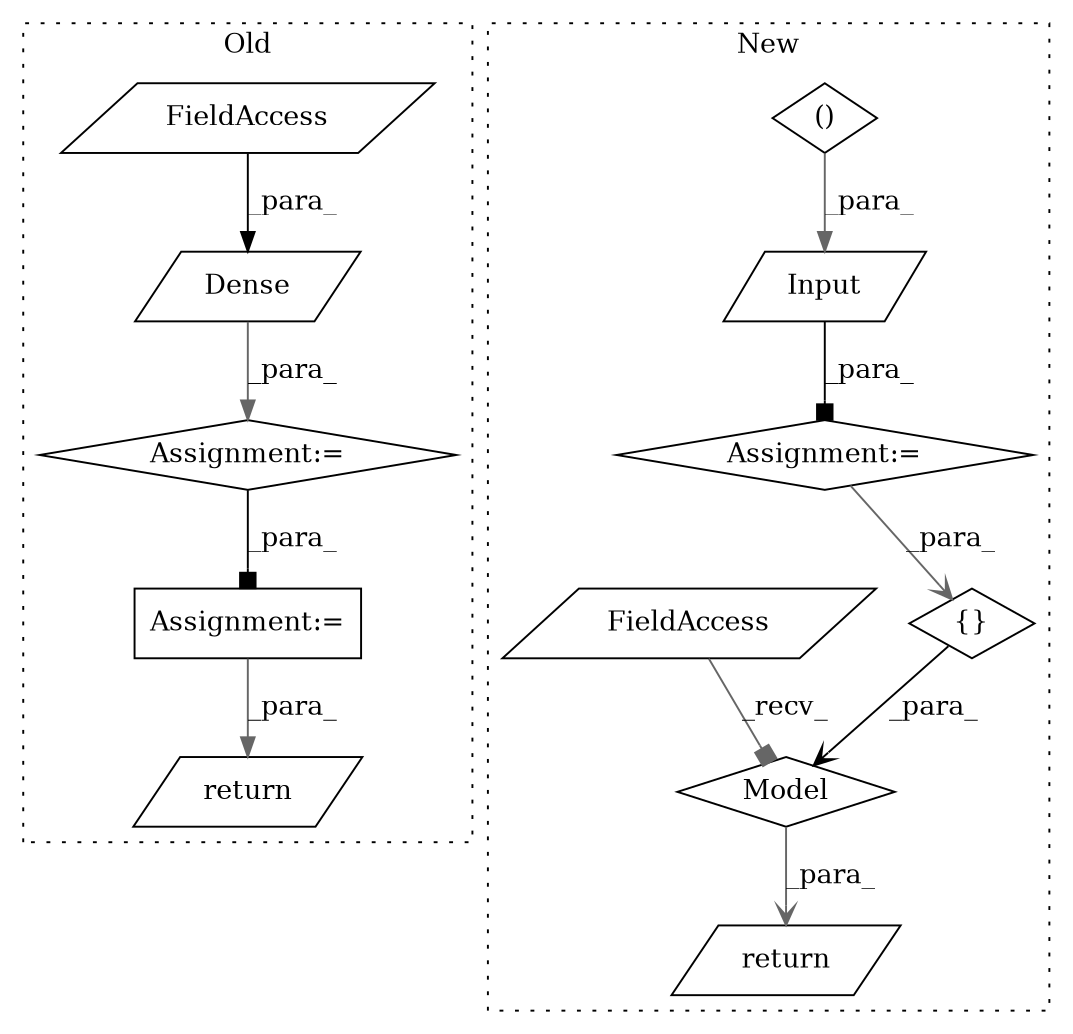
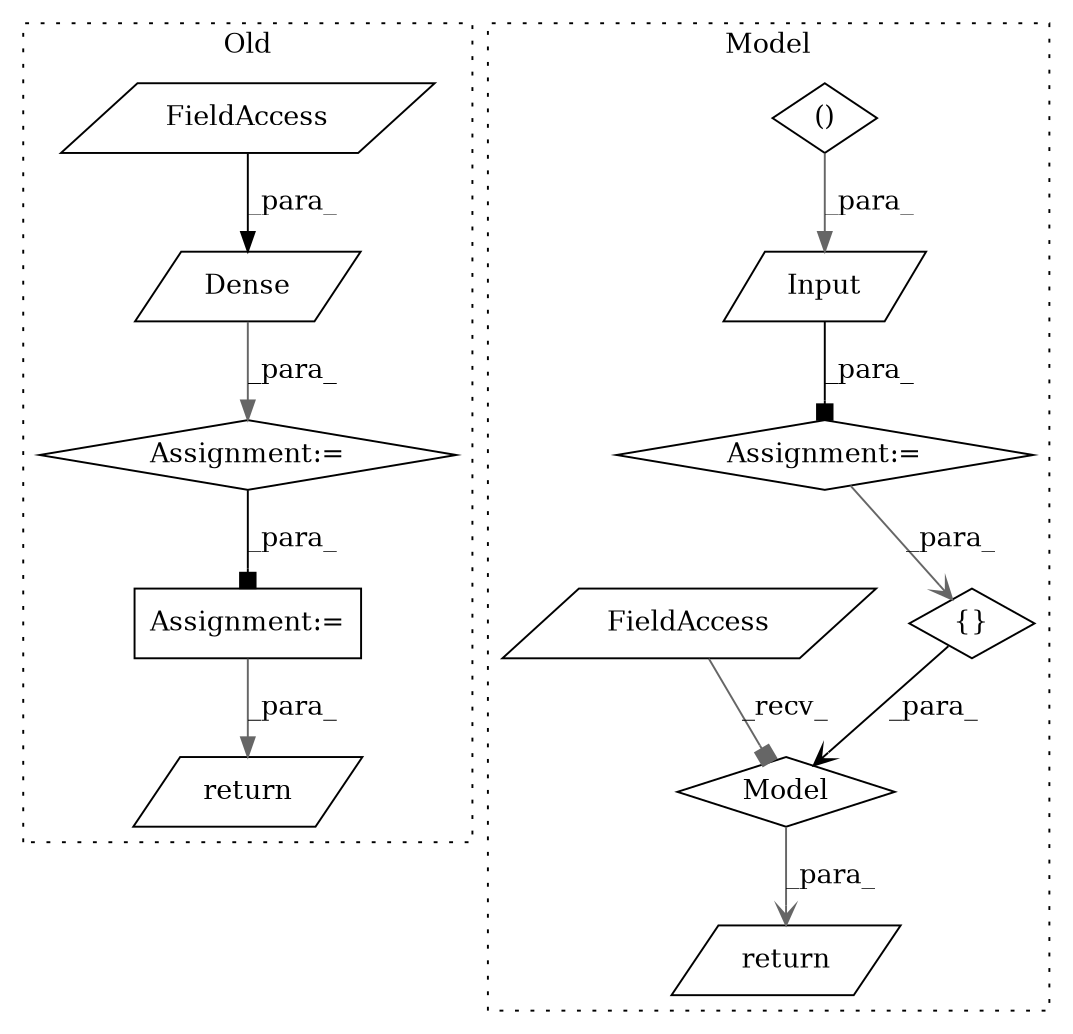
(769, 45) -> (769, 45)
